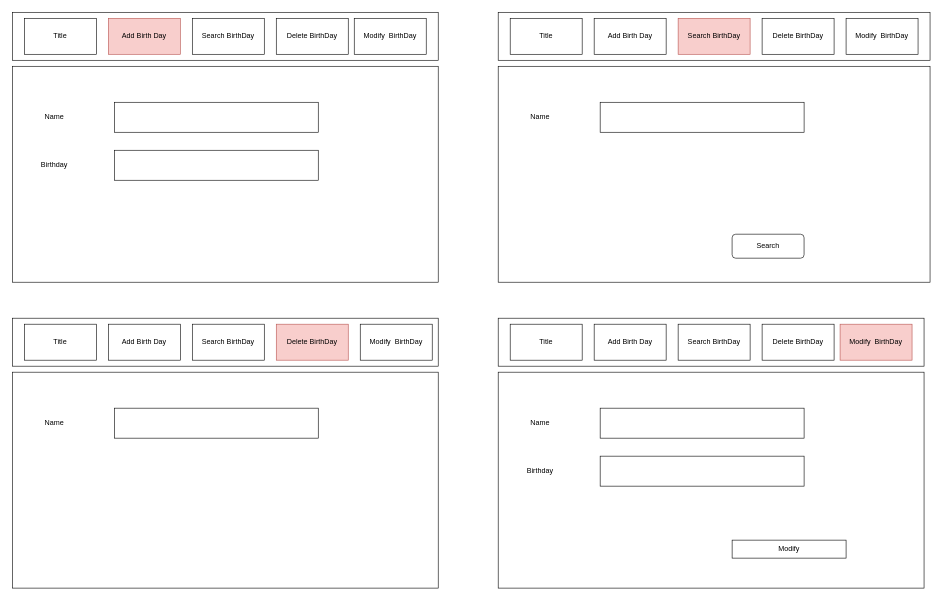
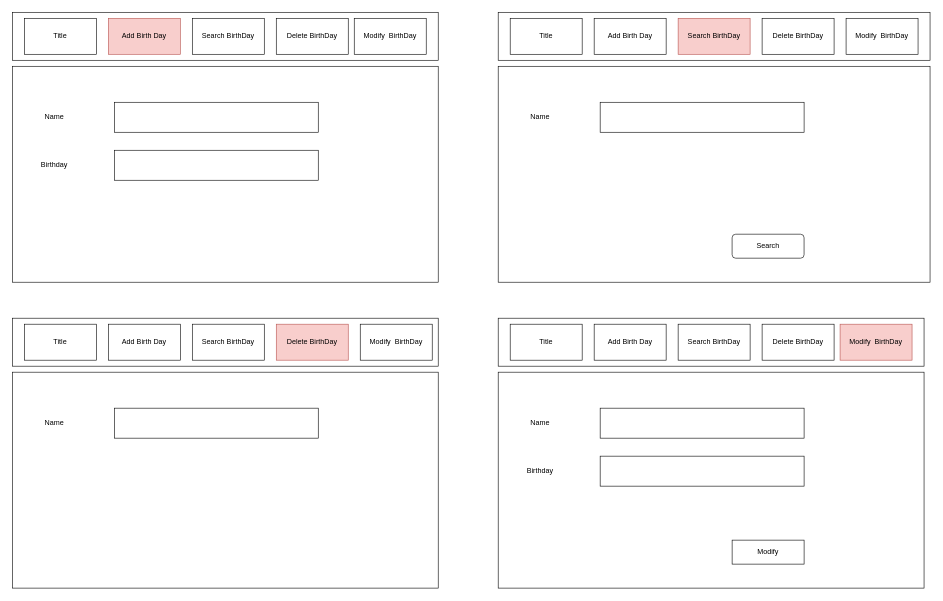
(789, 549) -> (768, 552)
